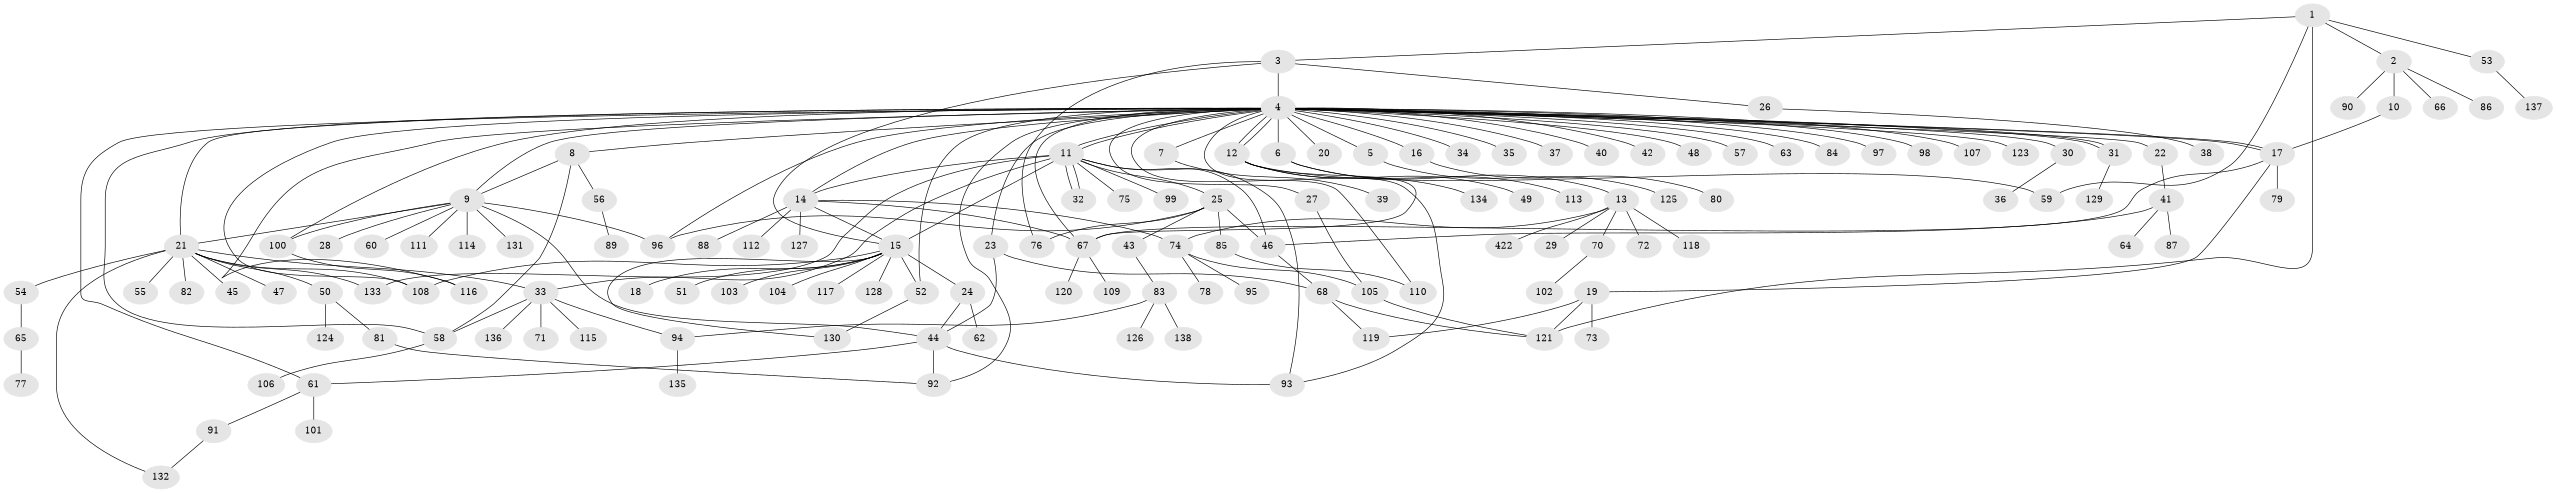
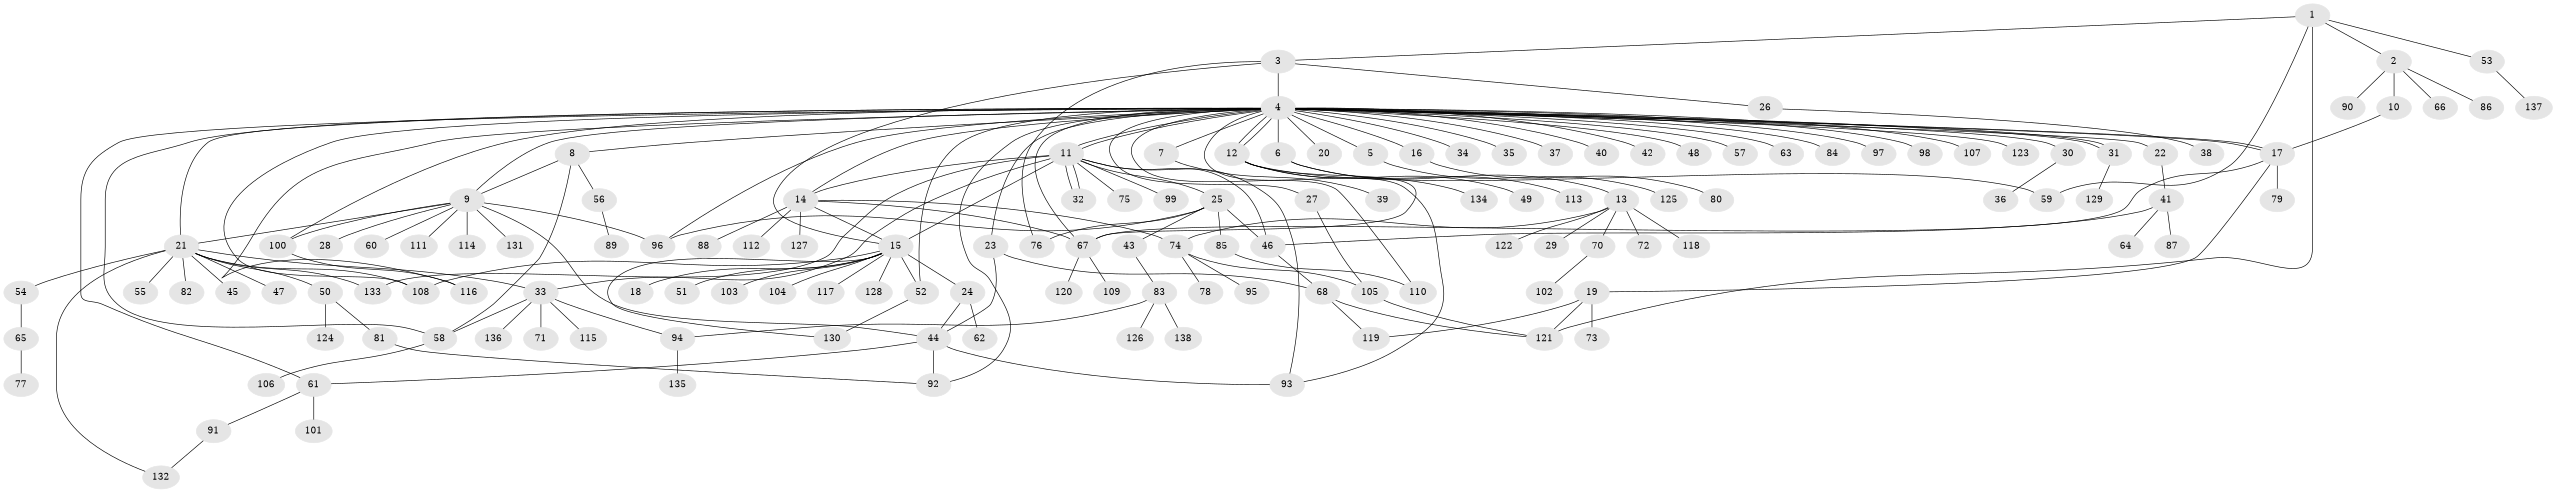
(1504, 246) -> (1504, 246)
